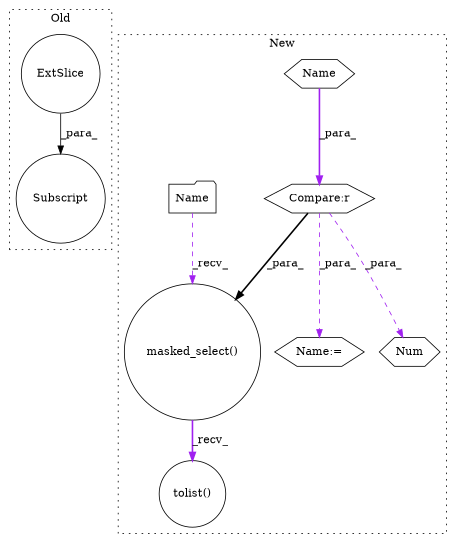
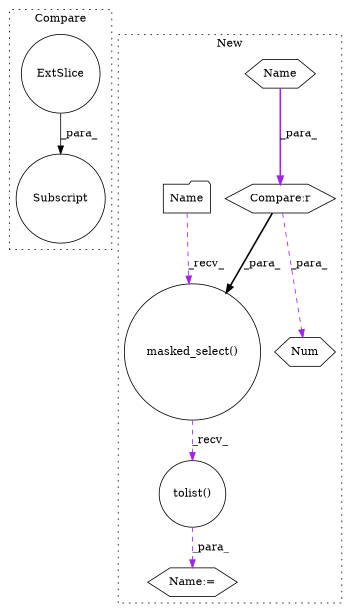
(61, 19) -> (61, 19)
(319, 271) -> (192, 544)
(192, 436) -> (192, 436)
